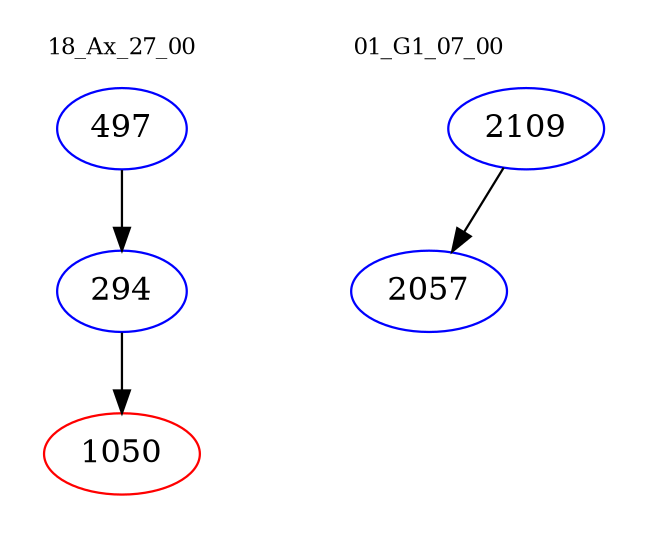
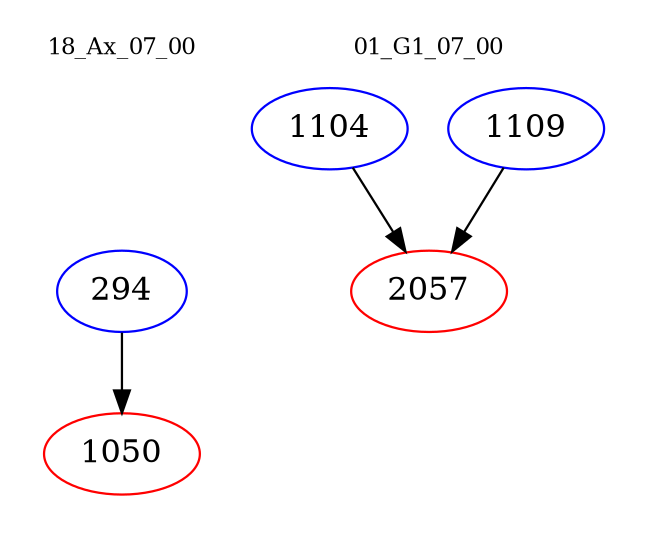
(122, 49) -> (122, 49)
(122, 129) -> none
none -> (330, 129)
(526, 129) -> (526, 129)
(429, 291) -> (429, 291)
